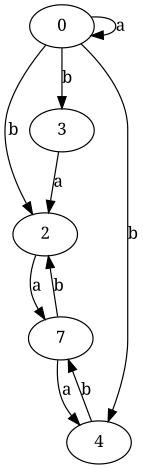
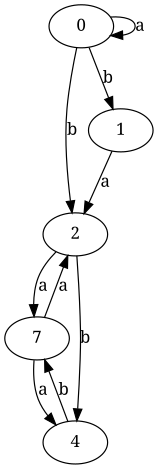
(62, 130) -> (121, 130)
(128, 221) -> (80, 332)
(59, 286) -> (64, 286)
